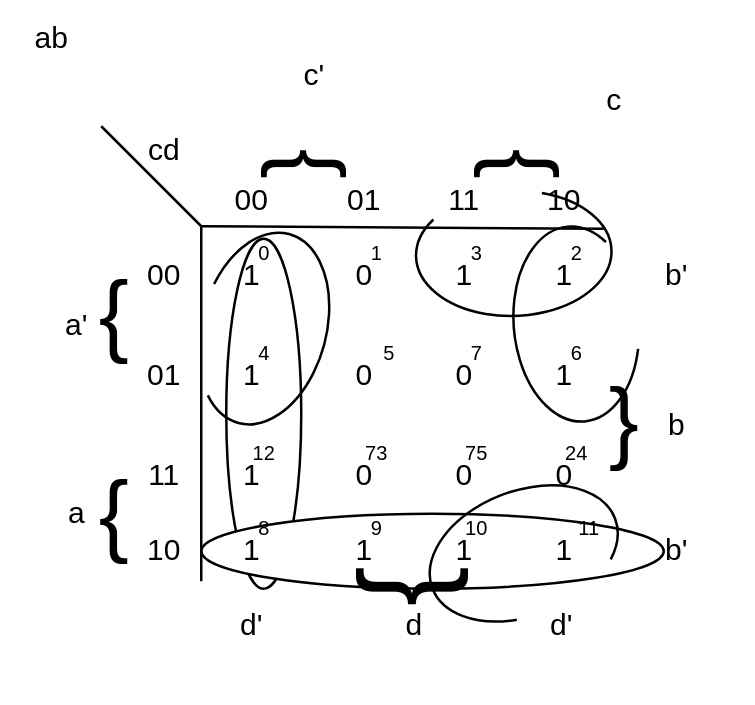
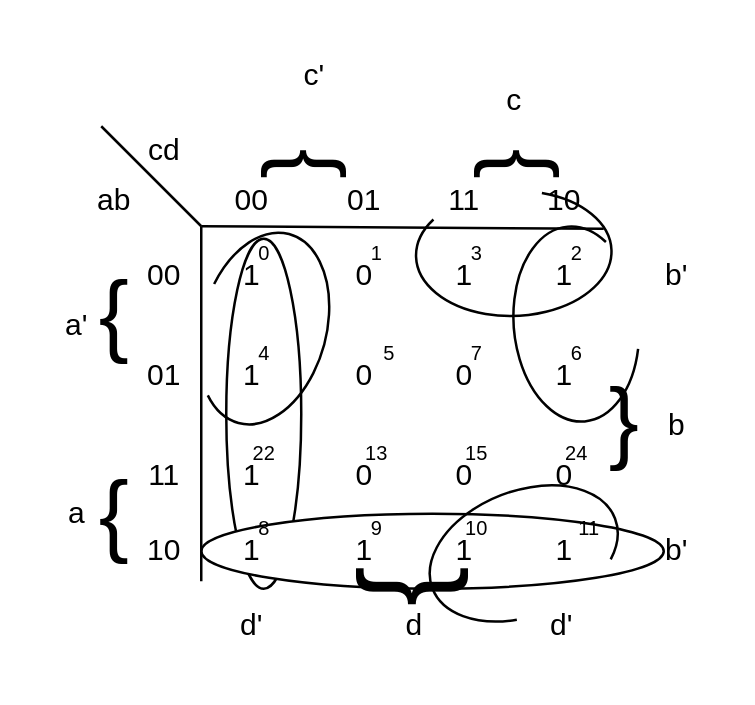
(51, 39) -> (114, 201)
(614, 101) -> (514, 101)
(265, 451) -> (265, 451)
(378, 451) -> (378, 451)
(478, 451) -> (478, 451)
